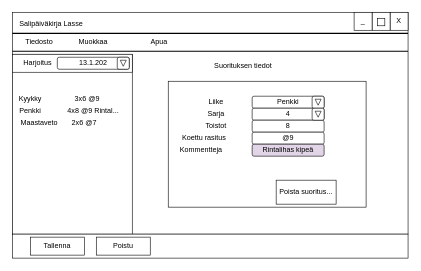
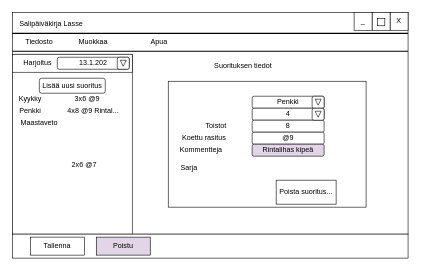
none -> (72, 86)
(216, 102) -> none
(216, 114) -> (189, 168)
(84, 123) -> (84, 165)
(123, 246) -> (123, 246)
